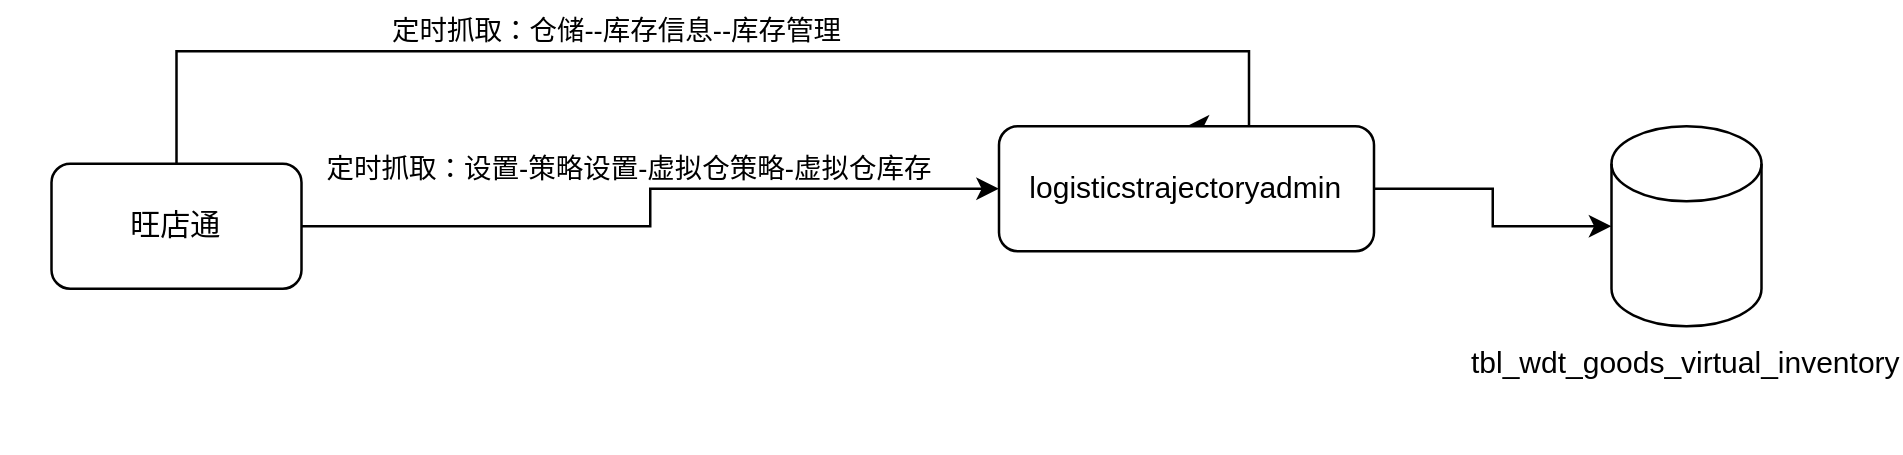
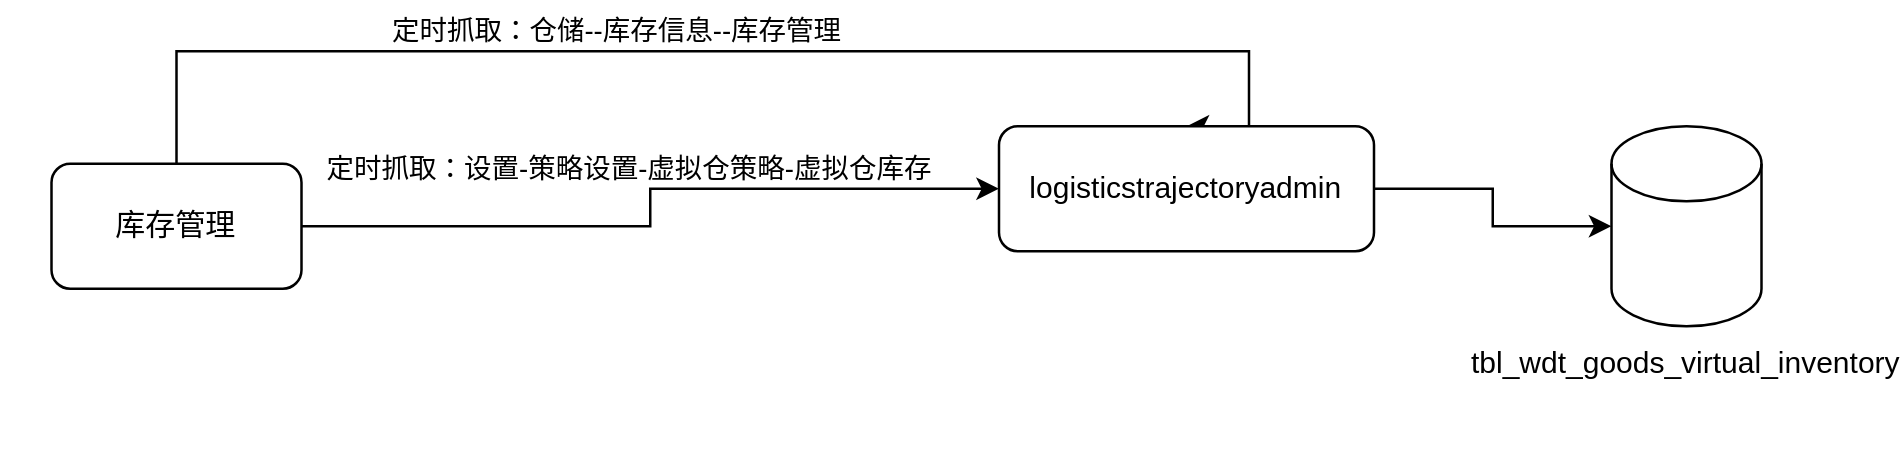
(176, 226) -> (176, 226)
